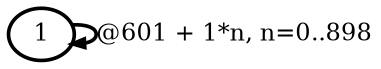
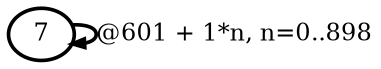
(41, 34) -> (41, 34)
